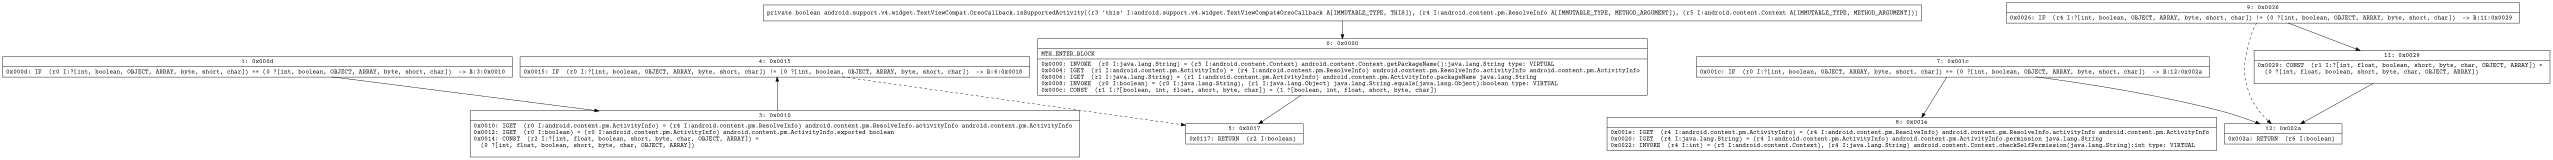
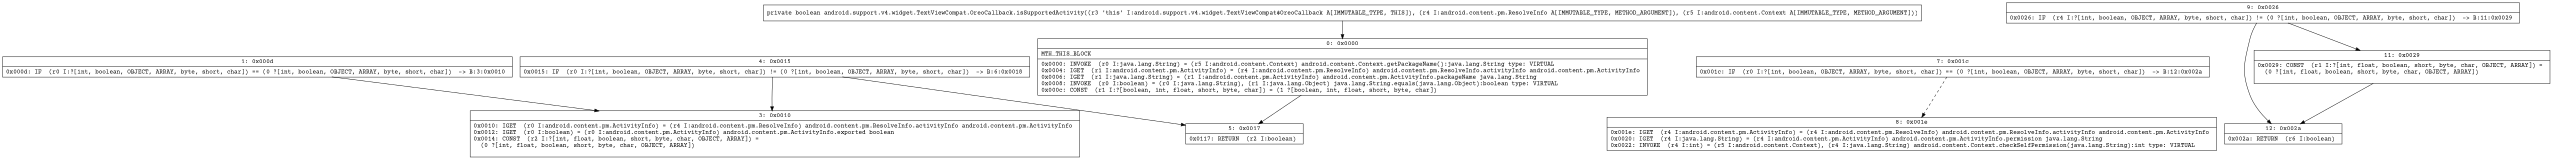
(1068, 54) -> (1066, 54)
(2245, 74) -> (2245, 74)
(1935, 95) -> (1935, 95)
(2147, 95) -> none
(778, 96) -> (772, 92)
(1012, 101) -> (1012, 101)
